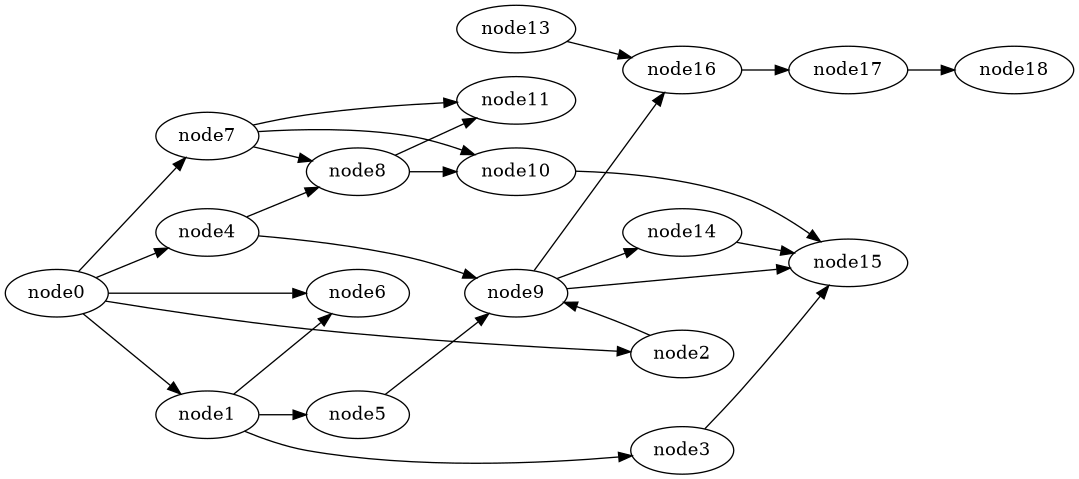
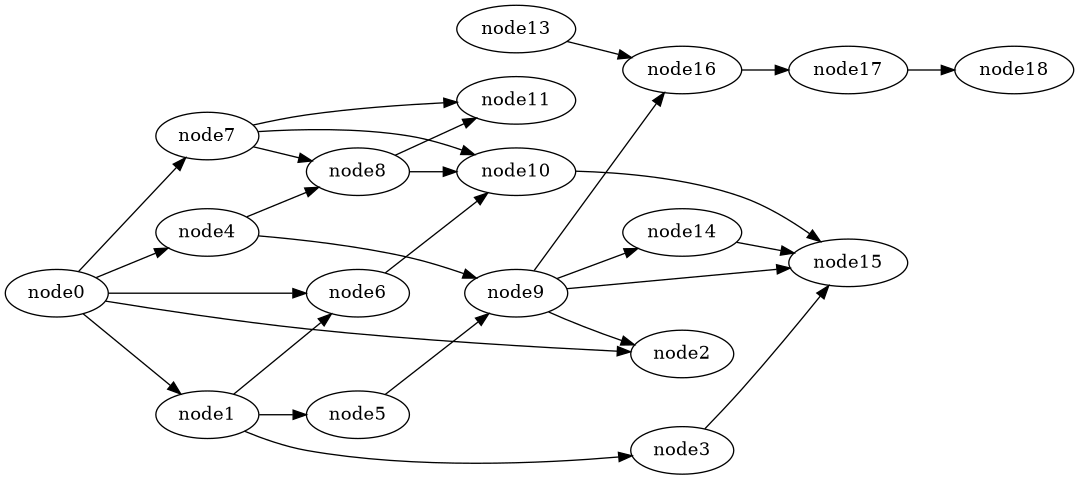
none -> (431, 237)
(614, 320) -> (585, 327)
